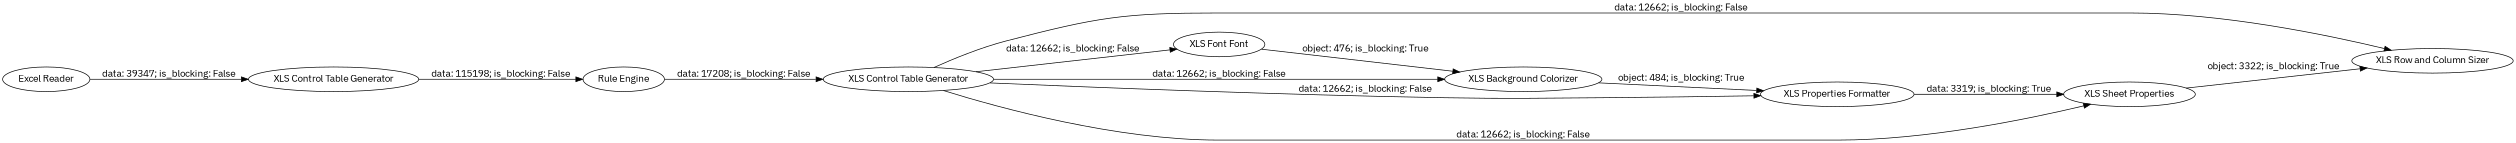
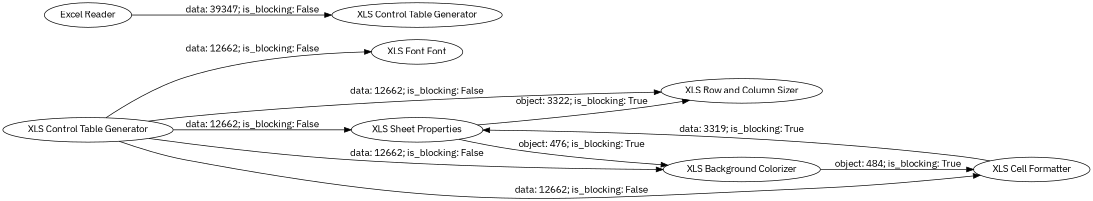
(1357, 60) -> (560, 155)
(624, 79) -> none
(1837, 94) -> (1032, 169)
